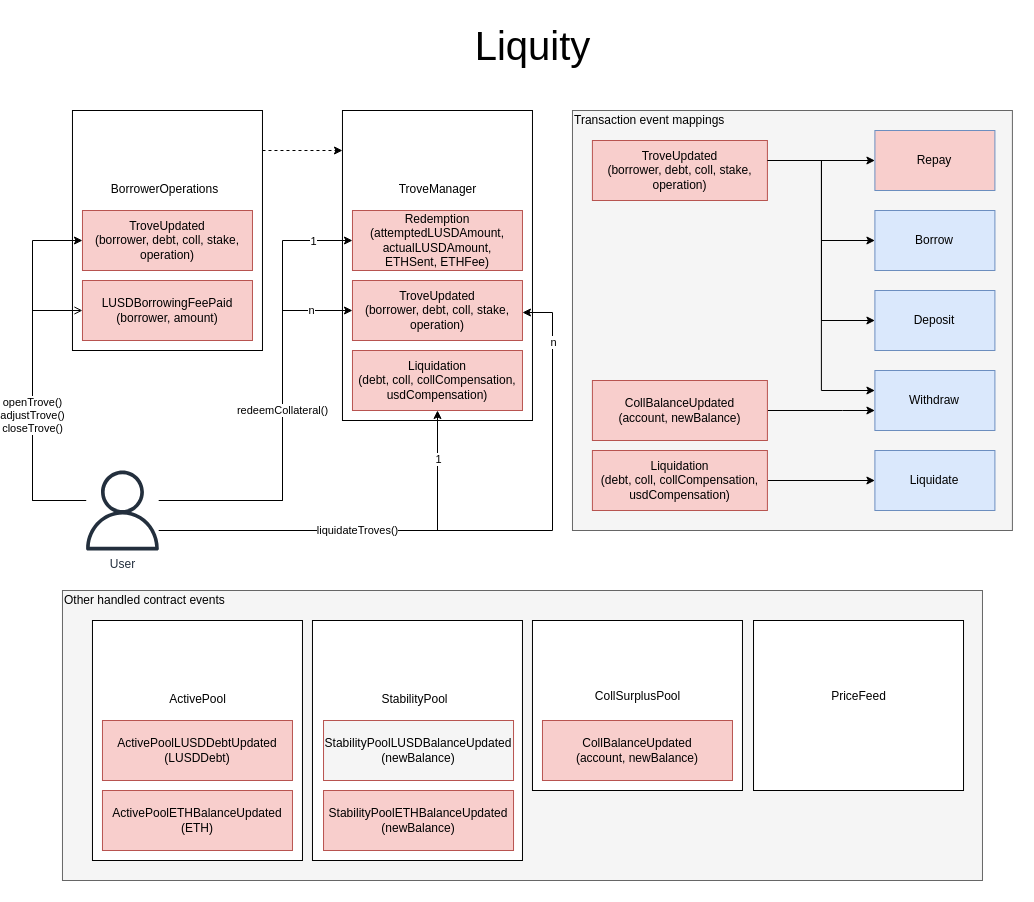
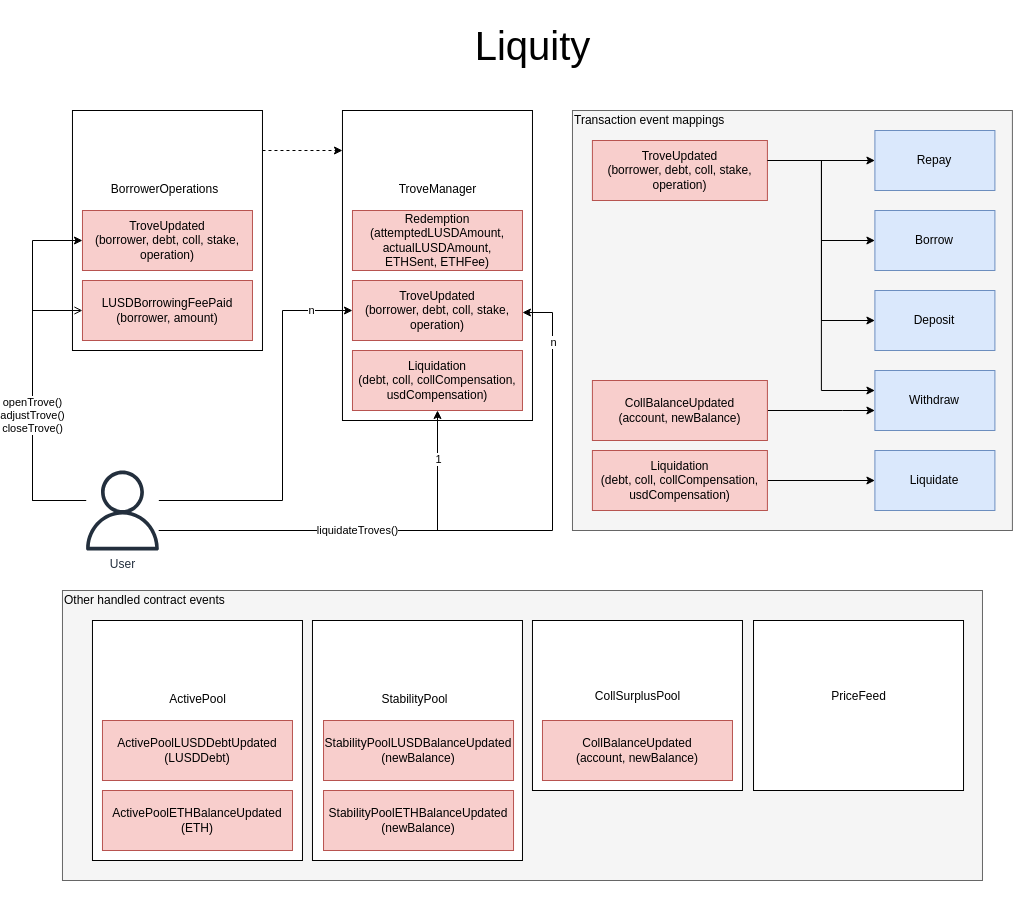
(935, 161) -> (935, 161)
(283, 244) -> none
(419, 750) -> (419, 750)
